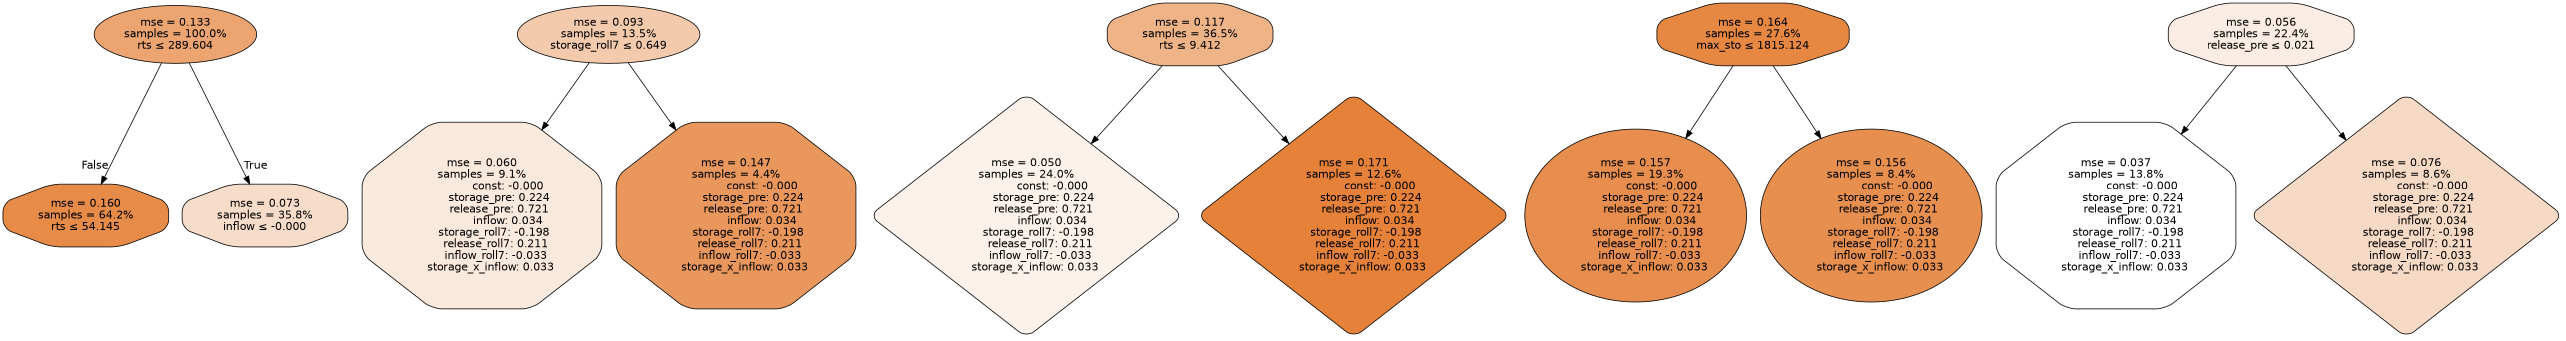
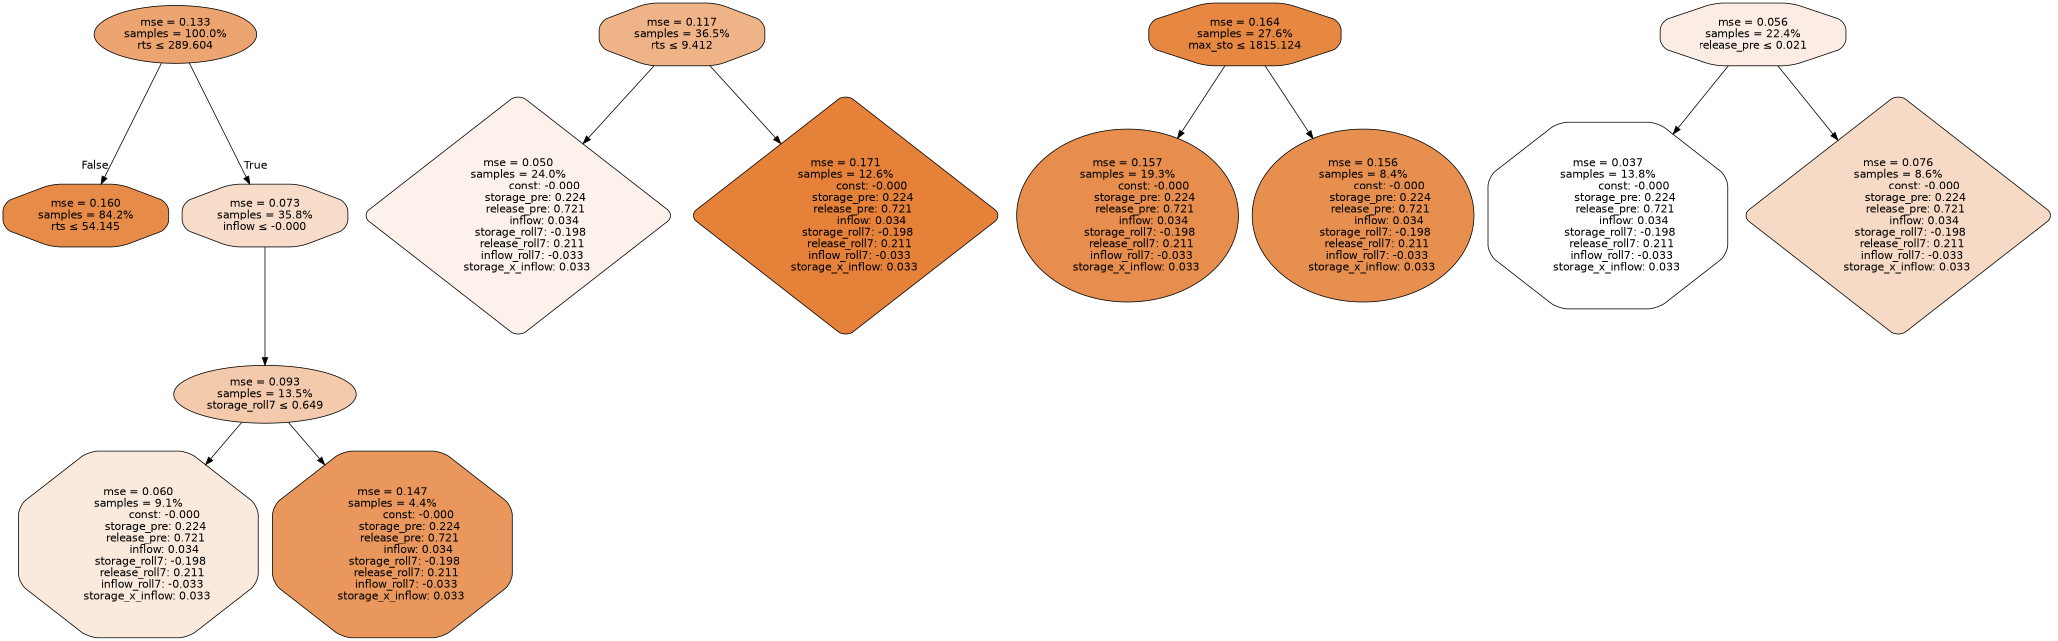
(86, 216) -> (86, 216)
none -> (265, 302)
